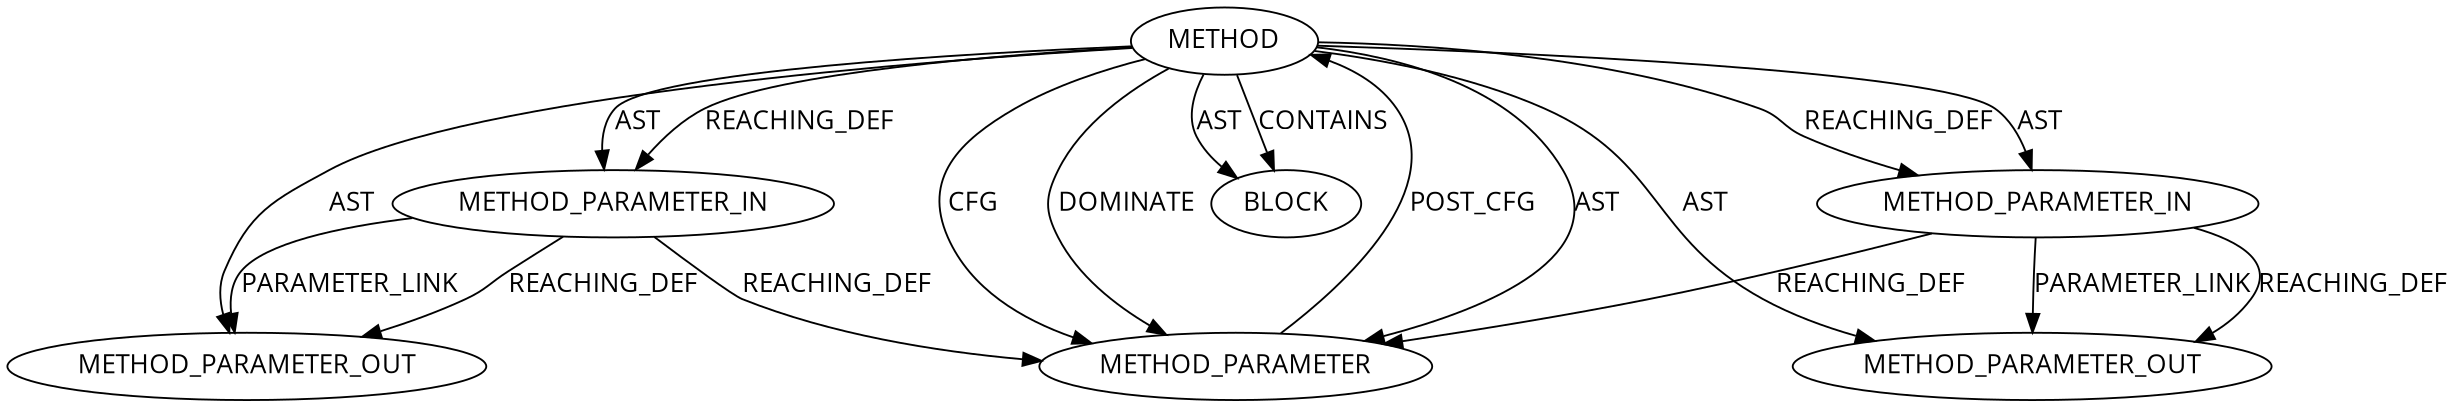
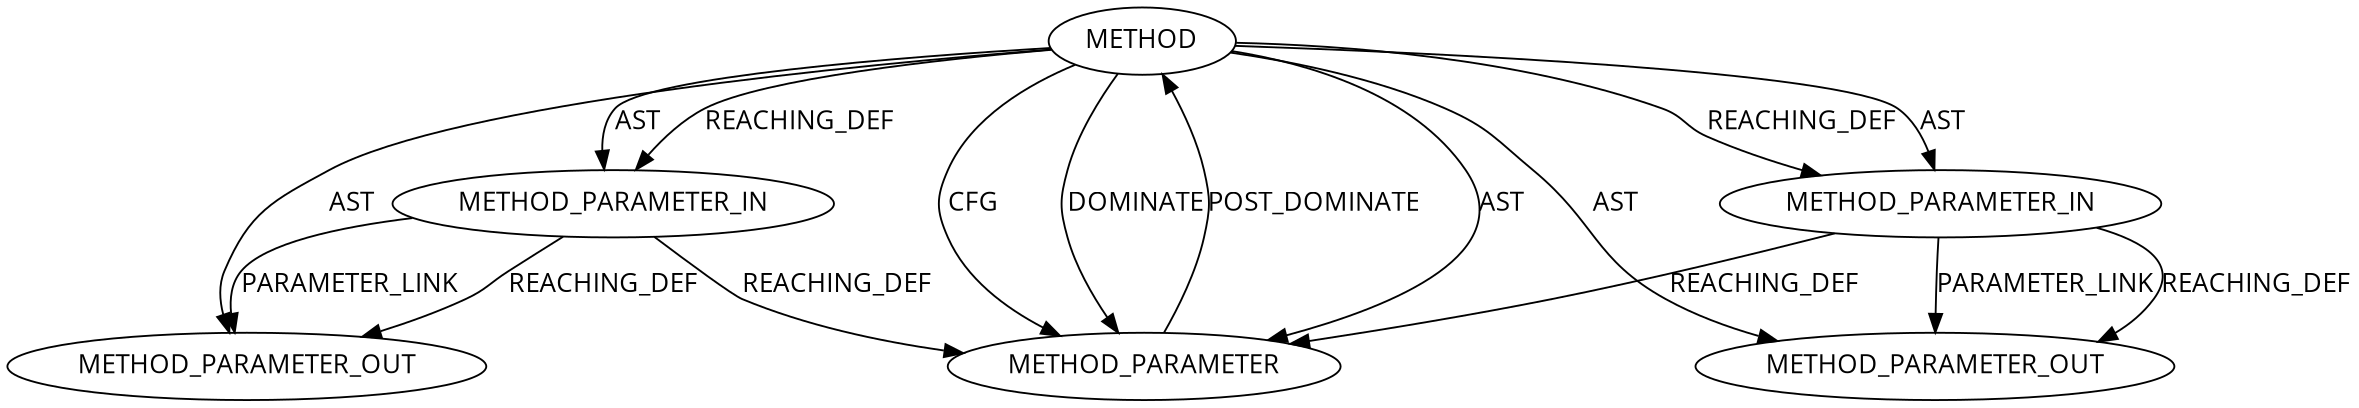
(1286, 204) -> none
(1473, 204) -> (1314, 204)
